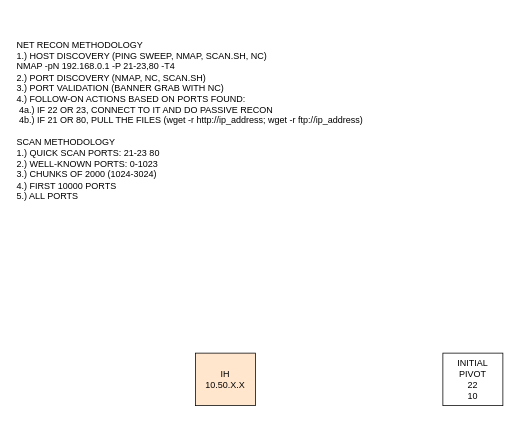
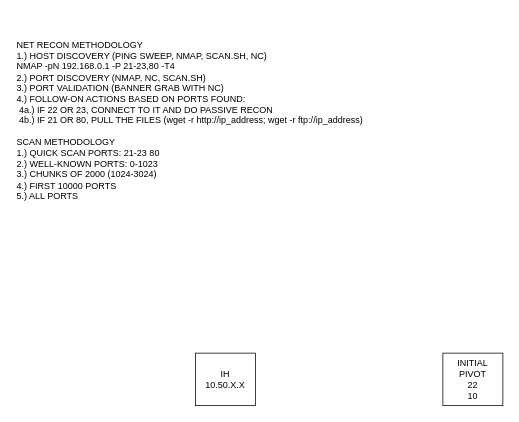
(225, 379) -> (225, 379)
